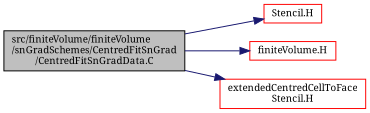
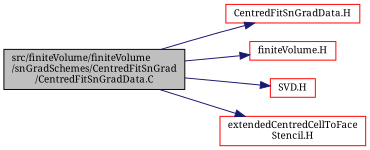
(293, 14) -> (293, 14)
none -> (293, 88)
